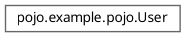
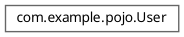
(93, 19) -> (92, 19)
